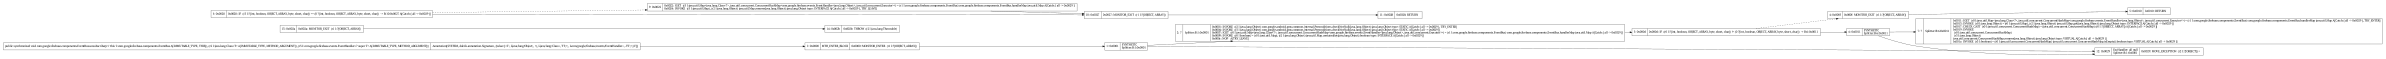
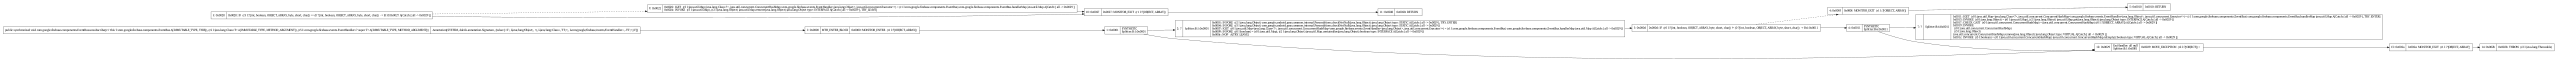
none -> (2295, 47)
